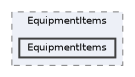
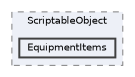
(67, 21) -> (67, 21)
